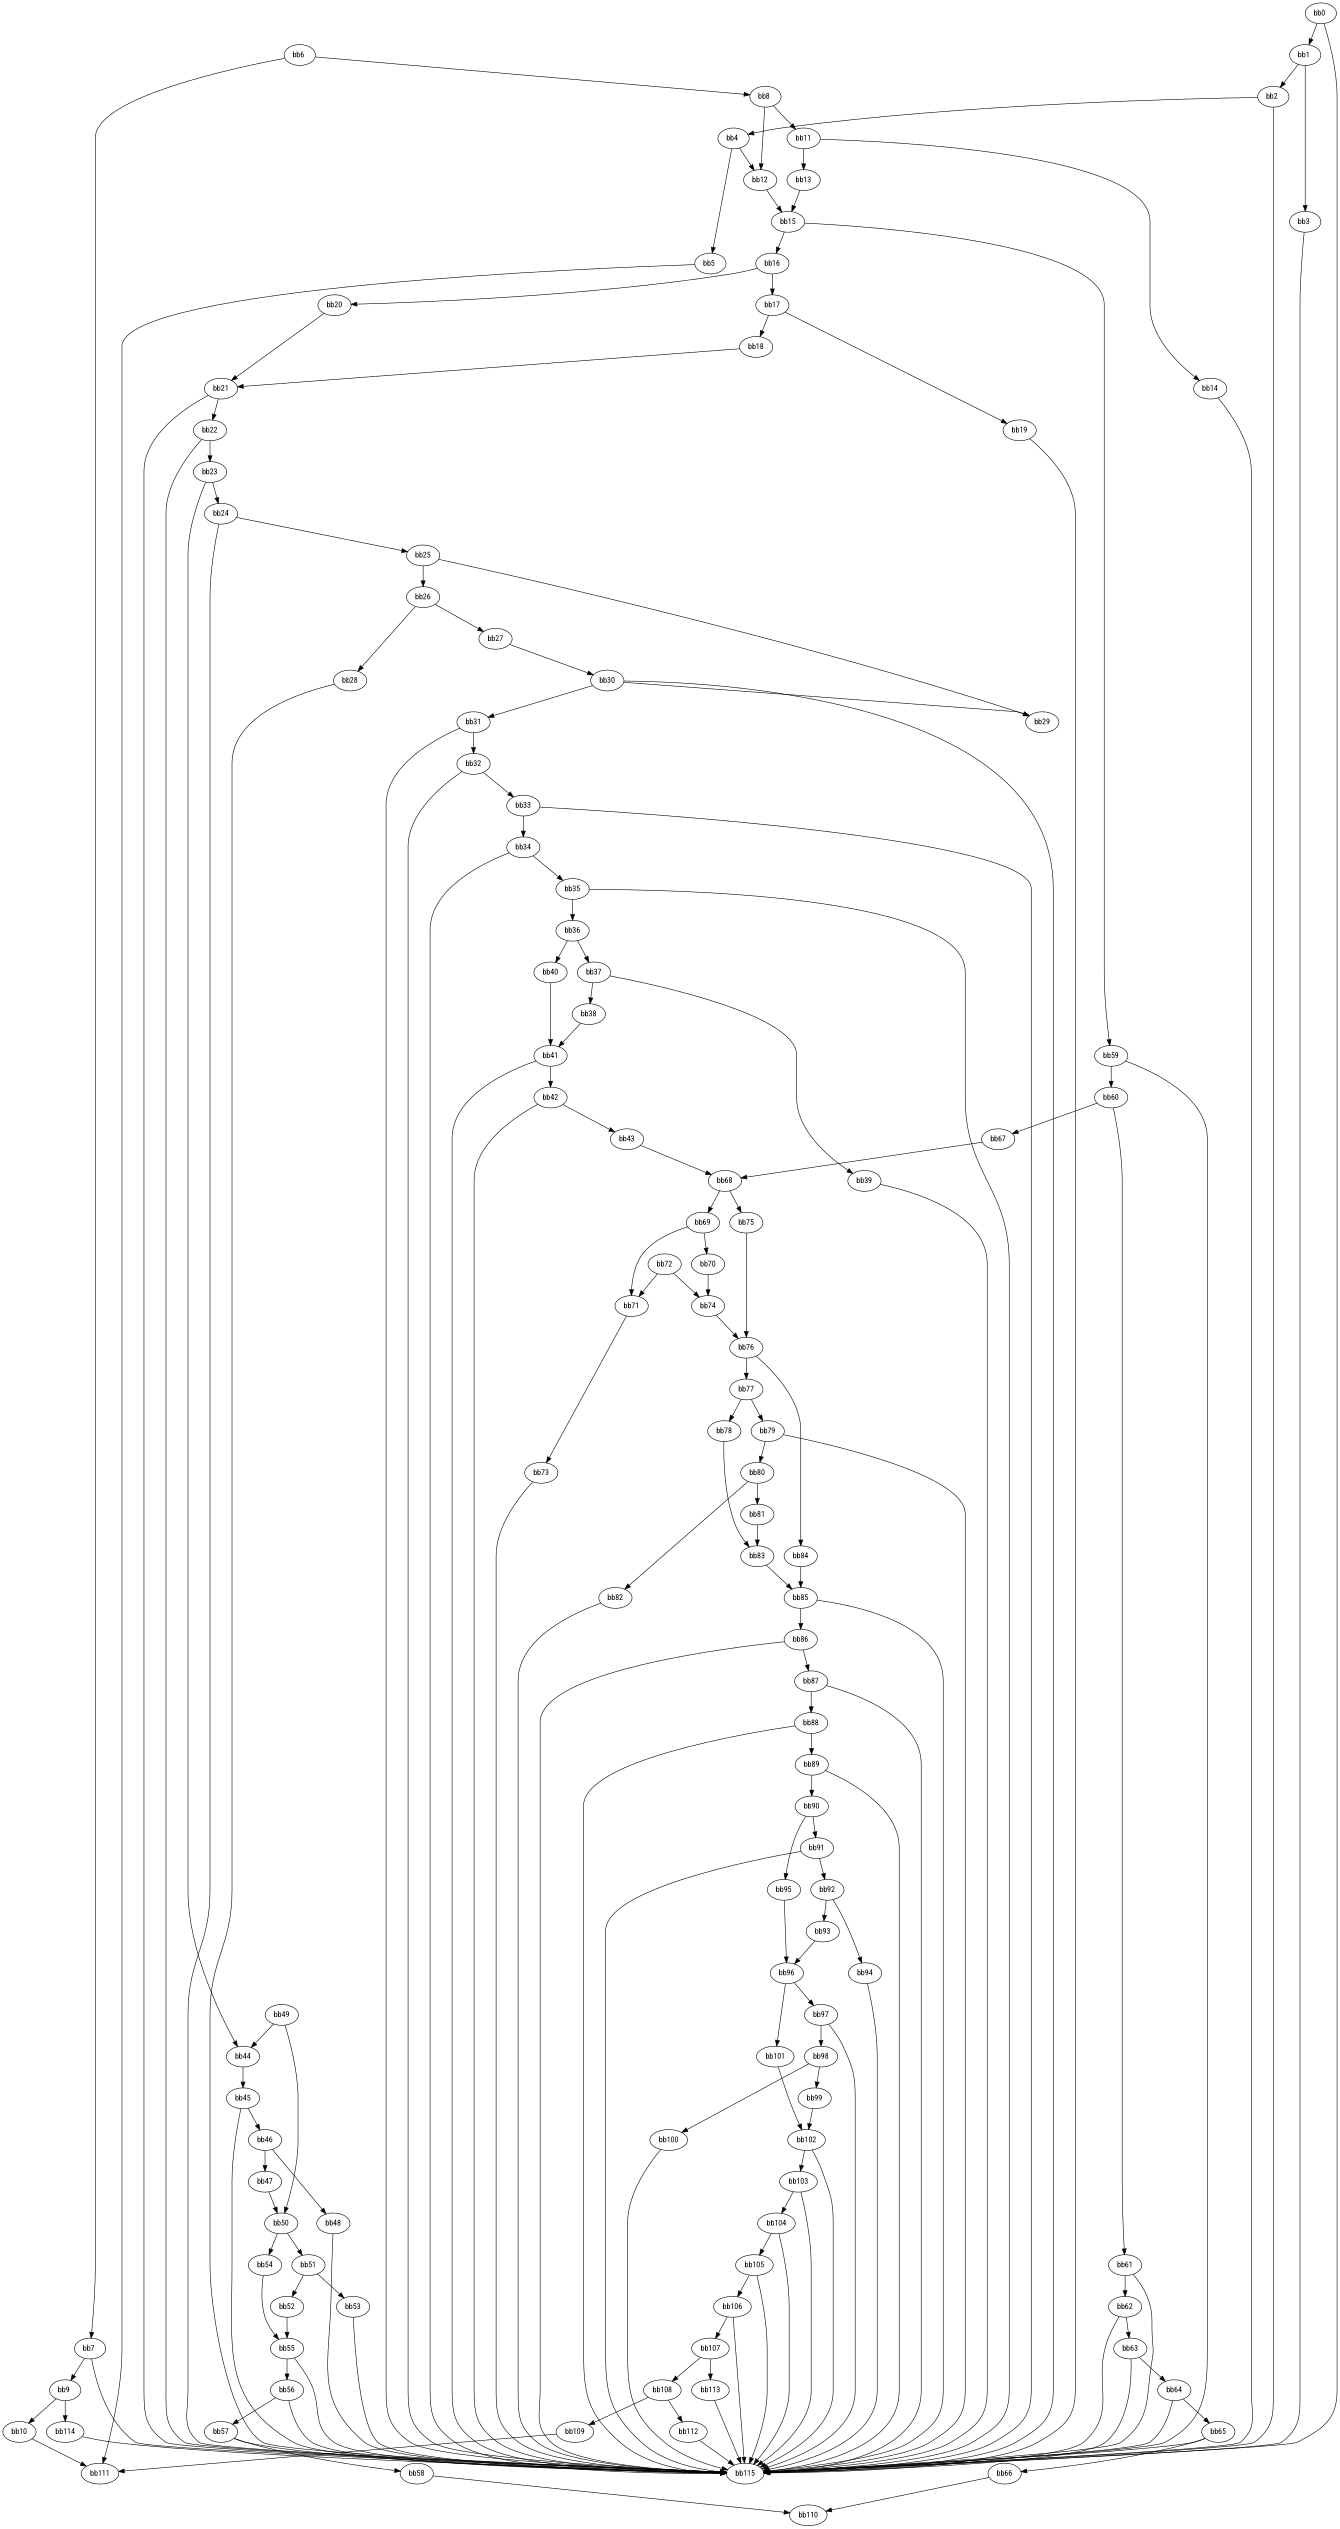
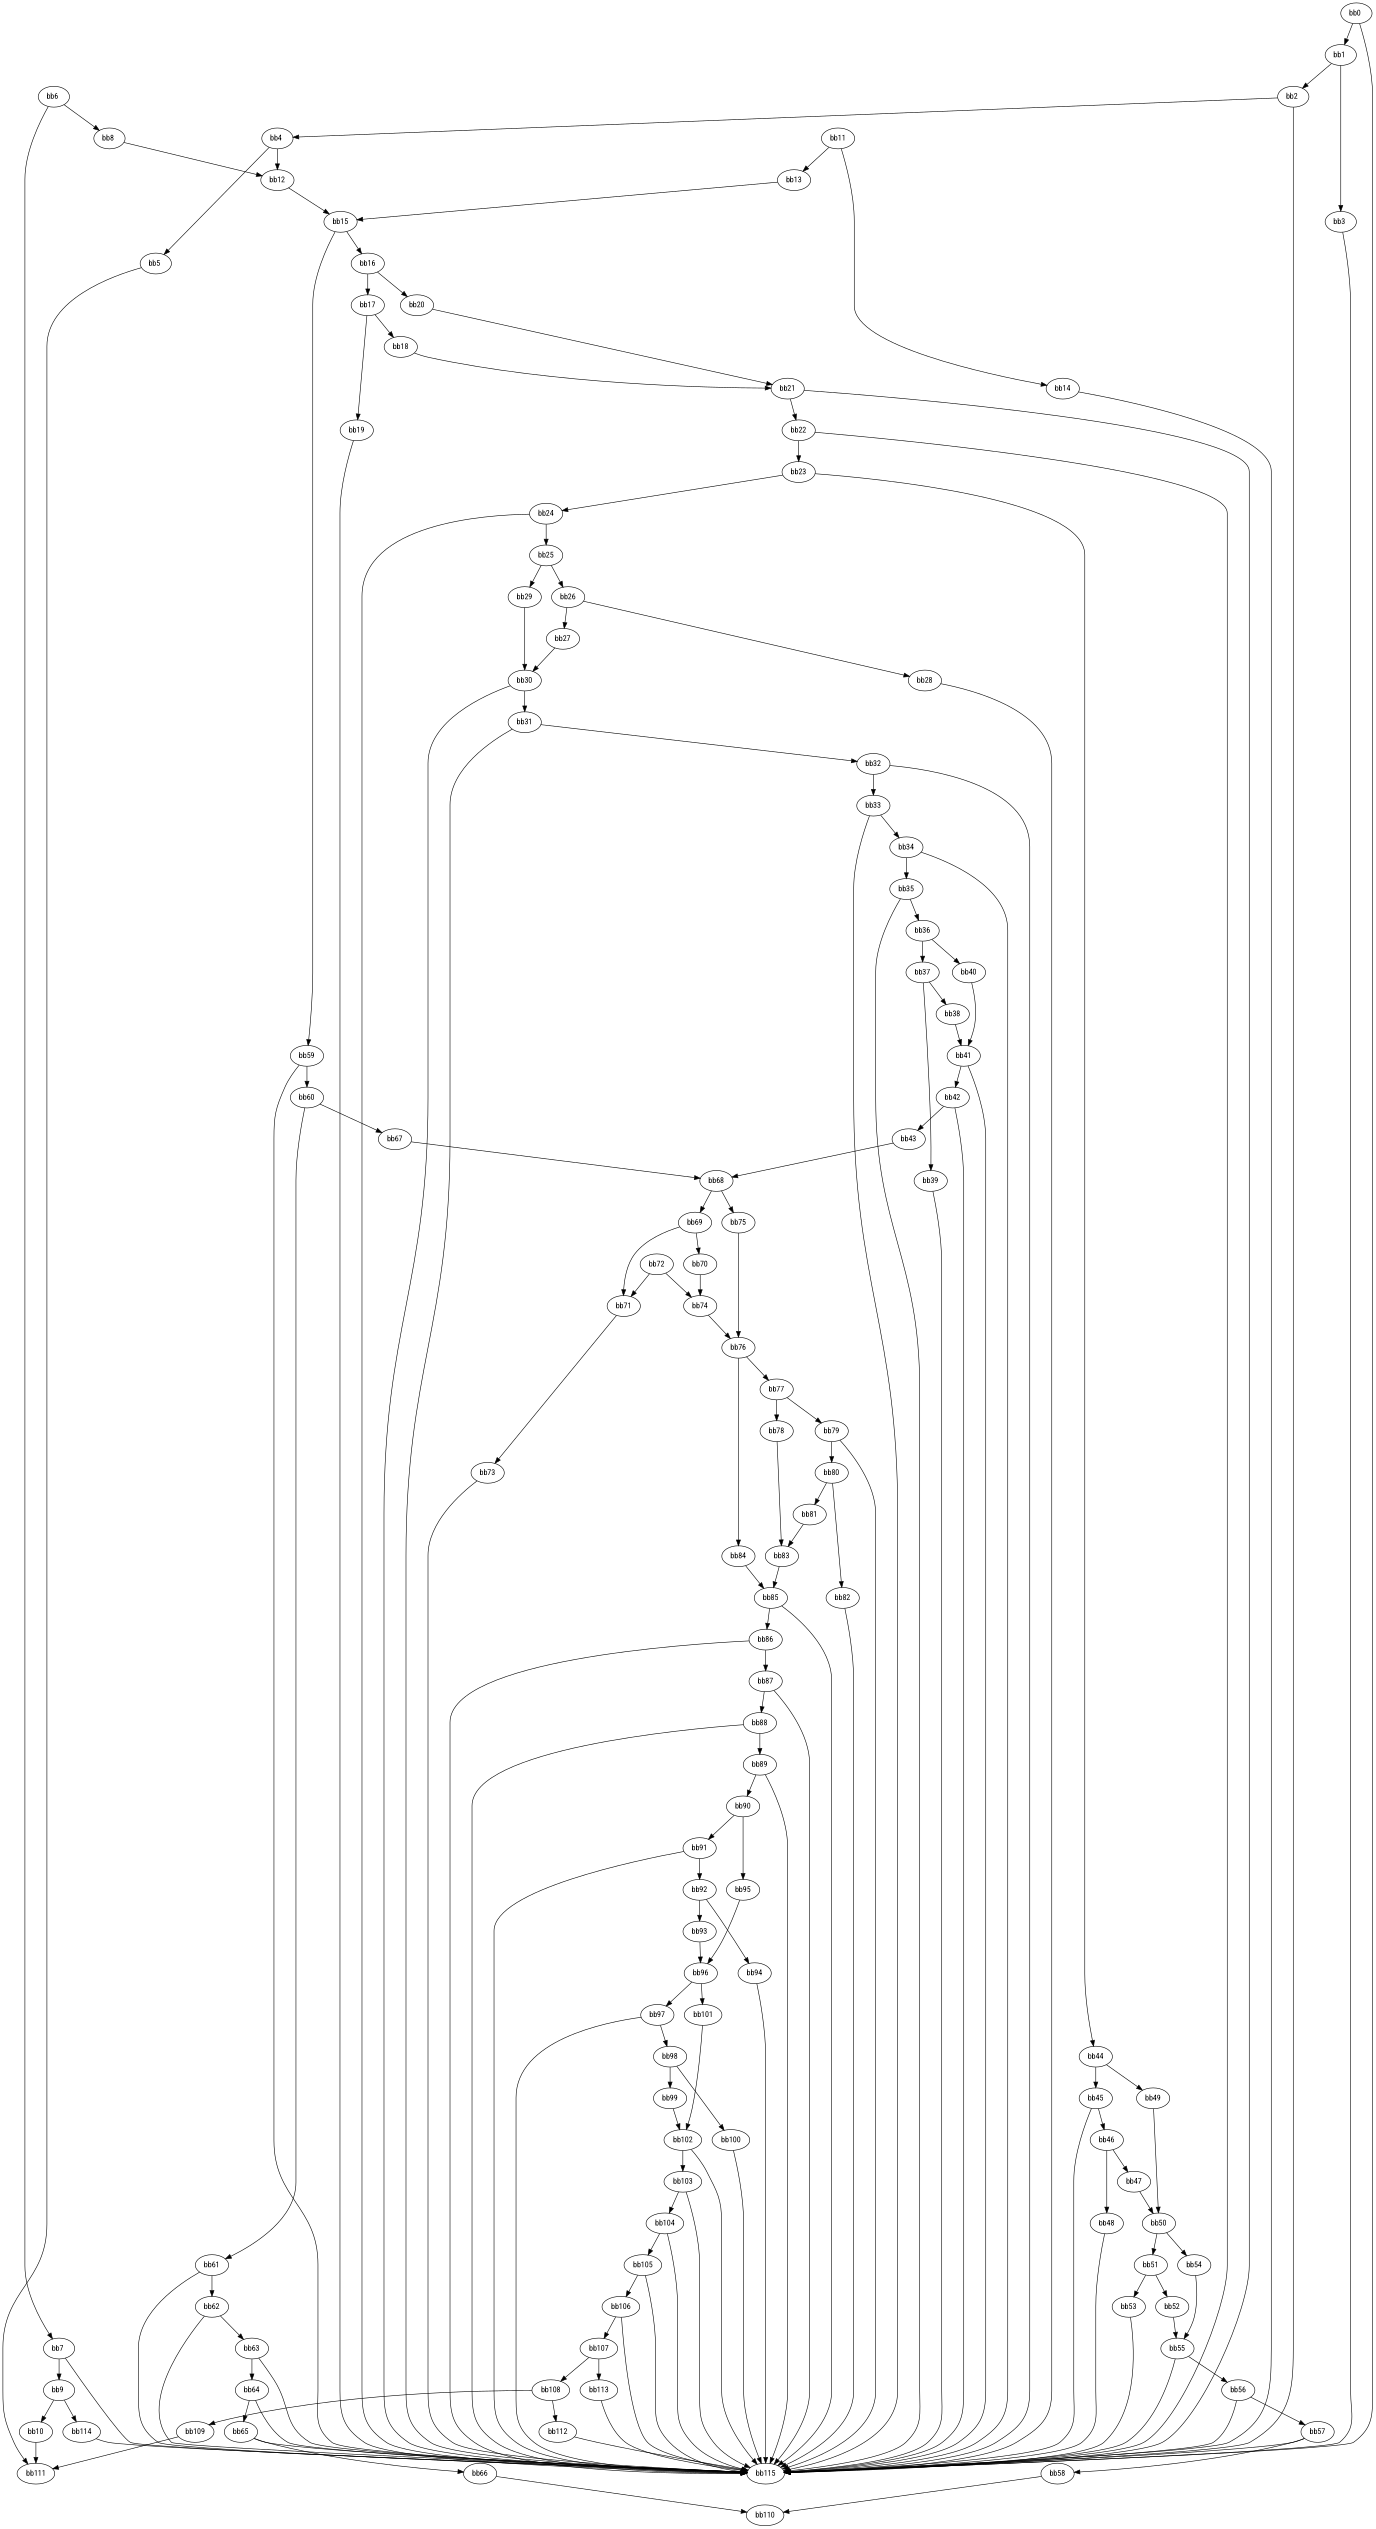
(783, 115) -> none
(824, 697) -> (525, 636)
(264, 2034) -> (1122, 2076)
